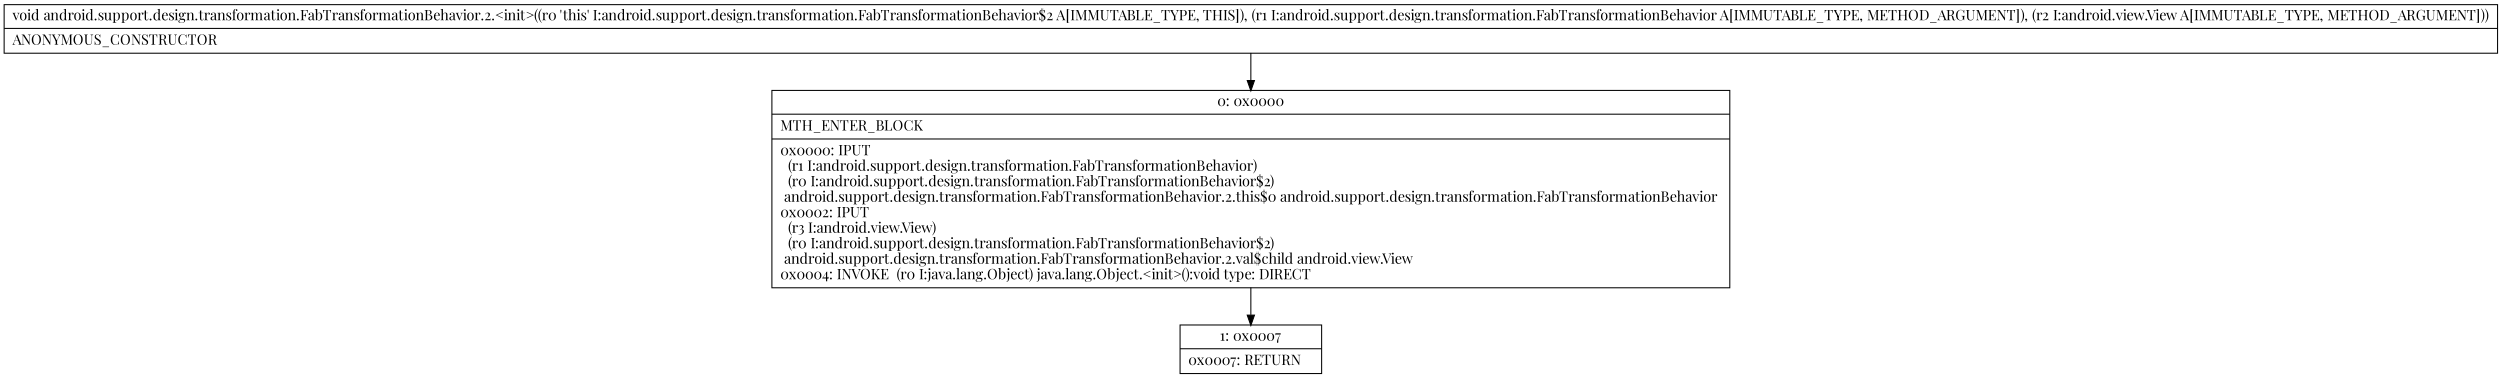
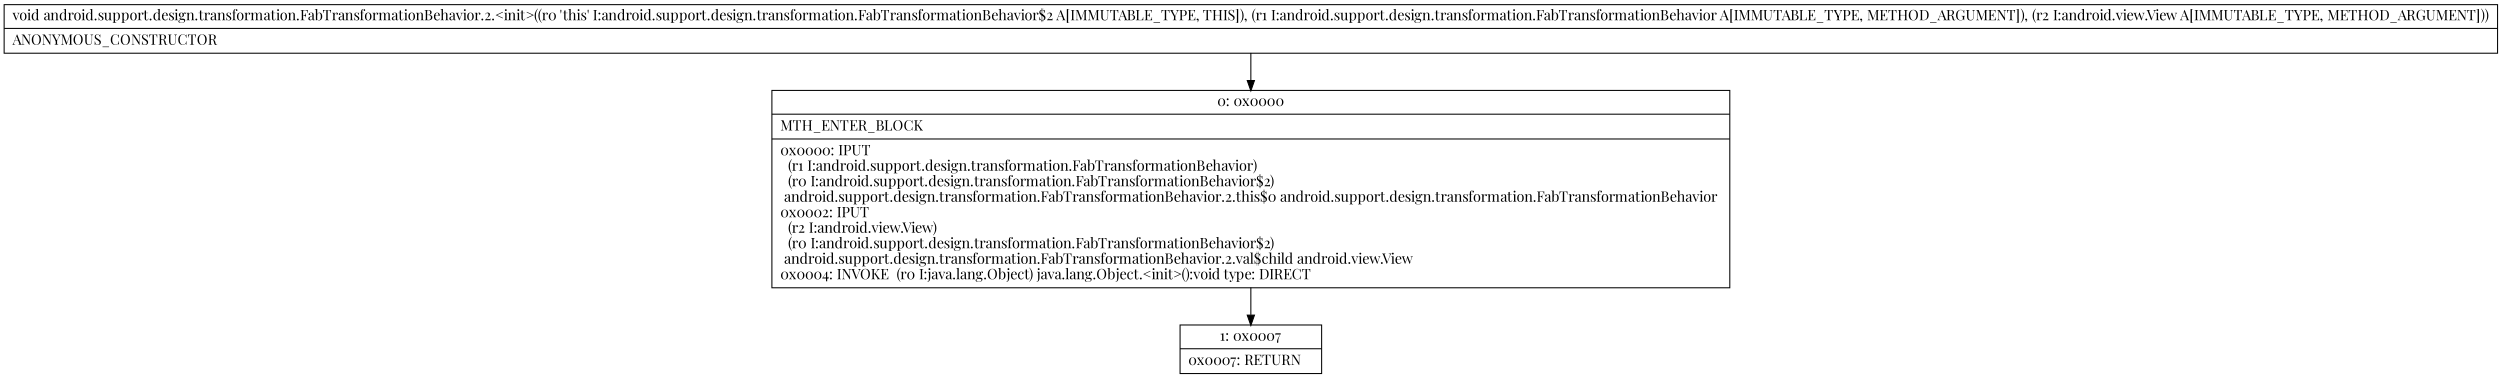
(858, 228) -> (859, 228)
